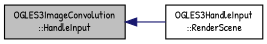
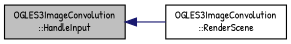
(214, 22) -> (226, 22)
